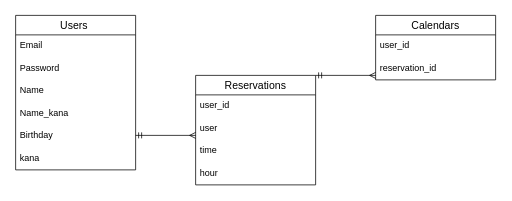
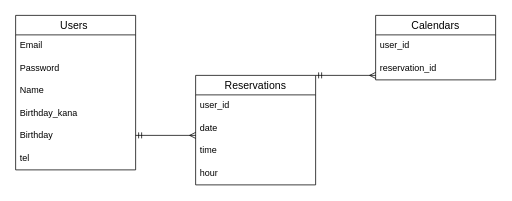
(42, 113) -> (51, 113)
(210, 128) -> (210, 128)
(30, 158) -> (26, 158)
